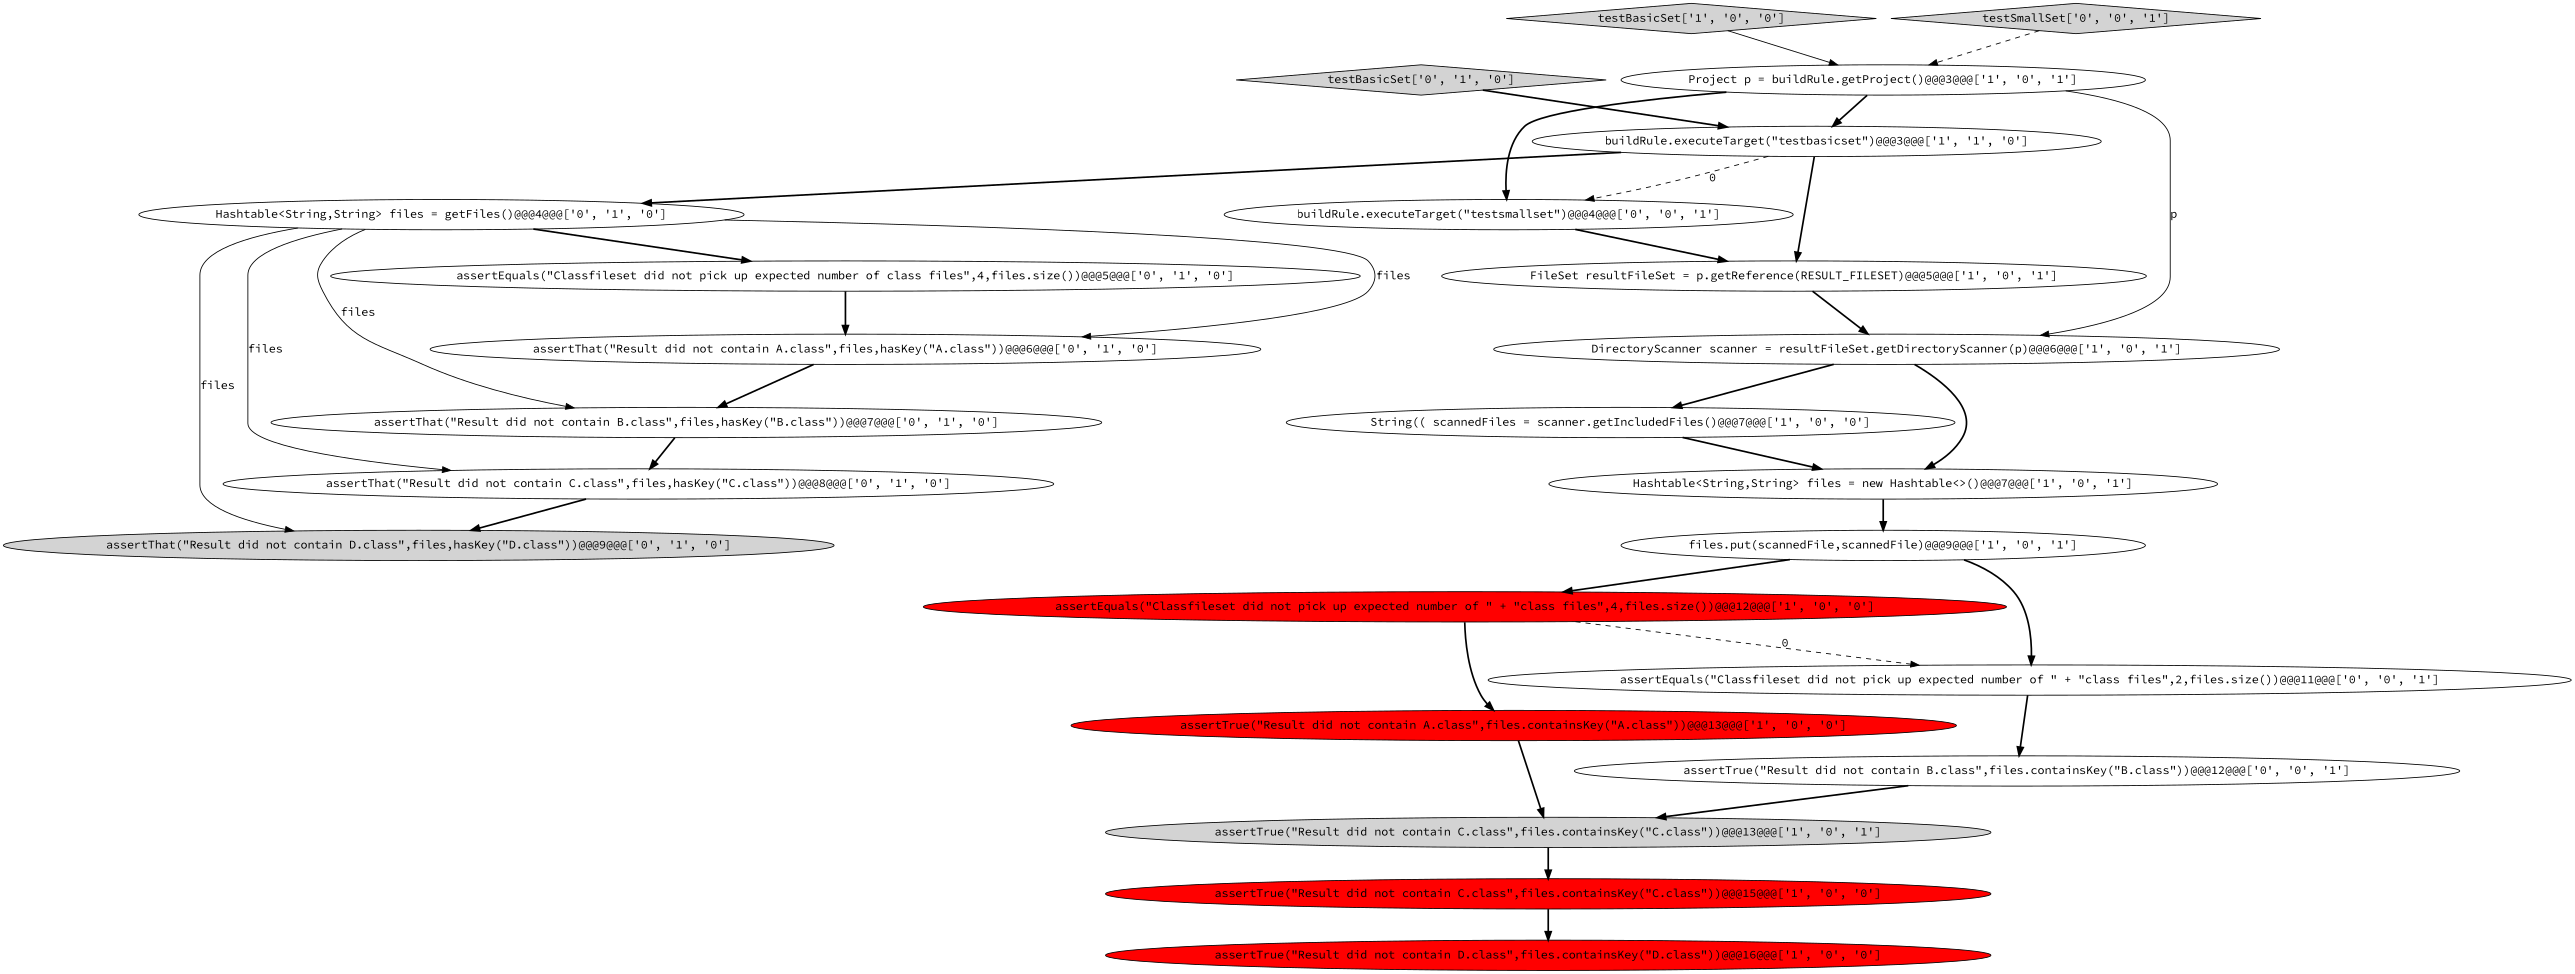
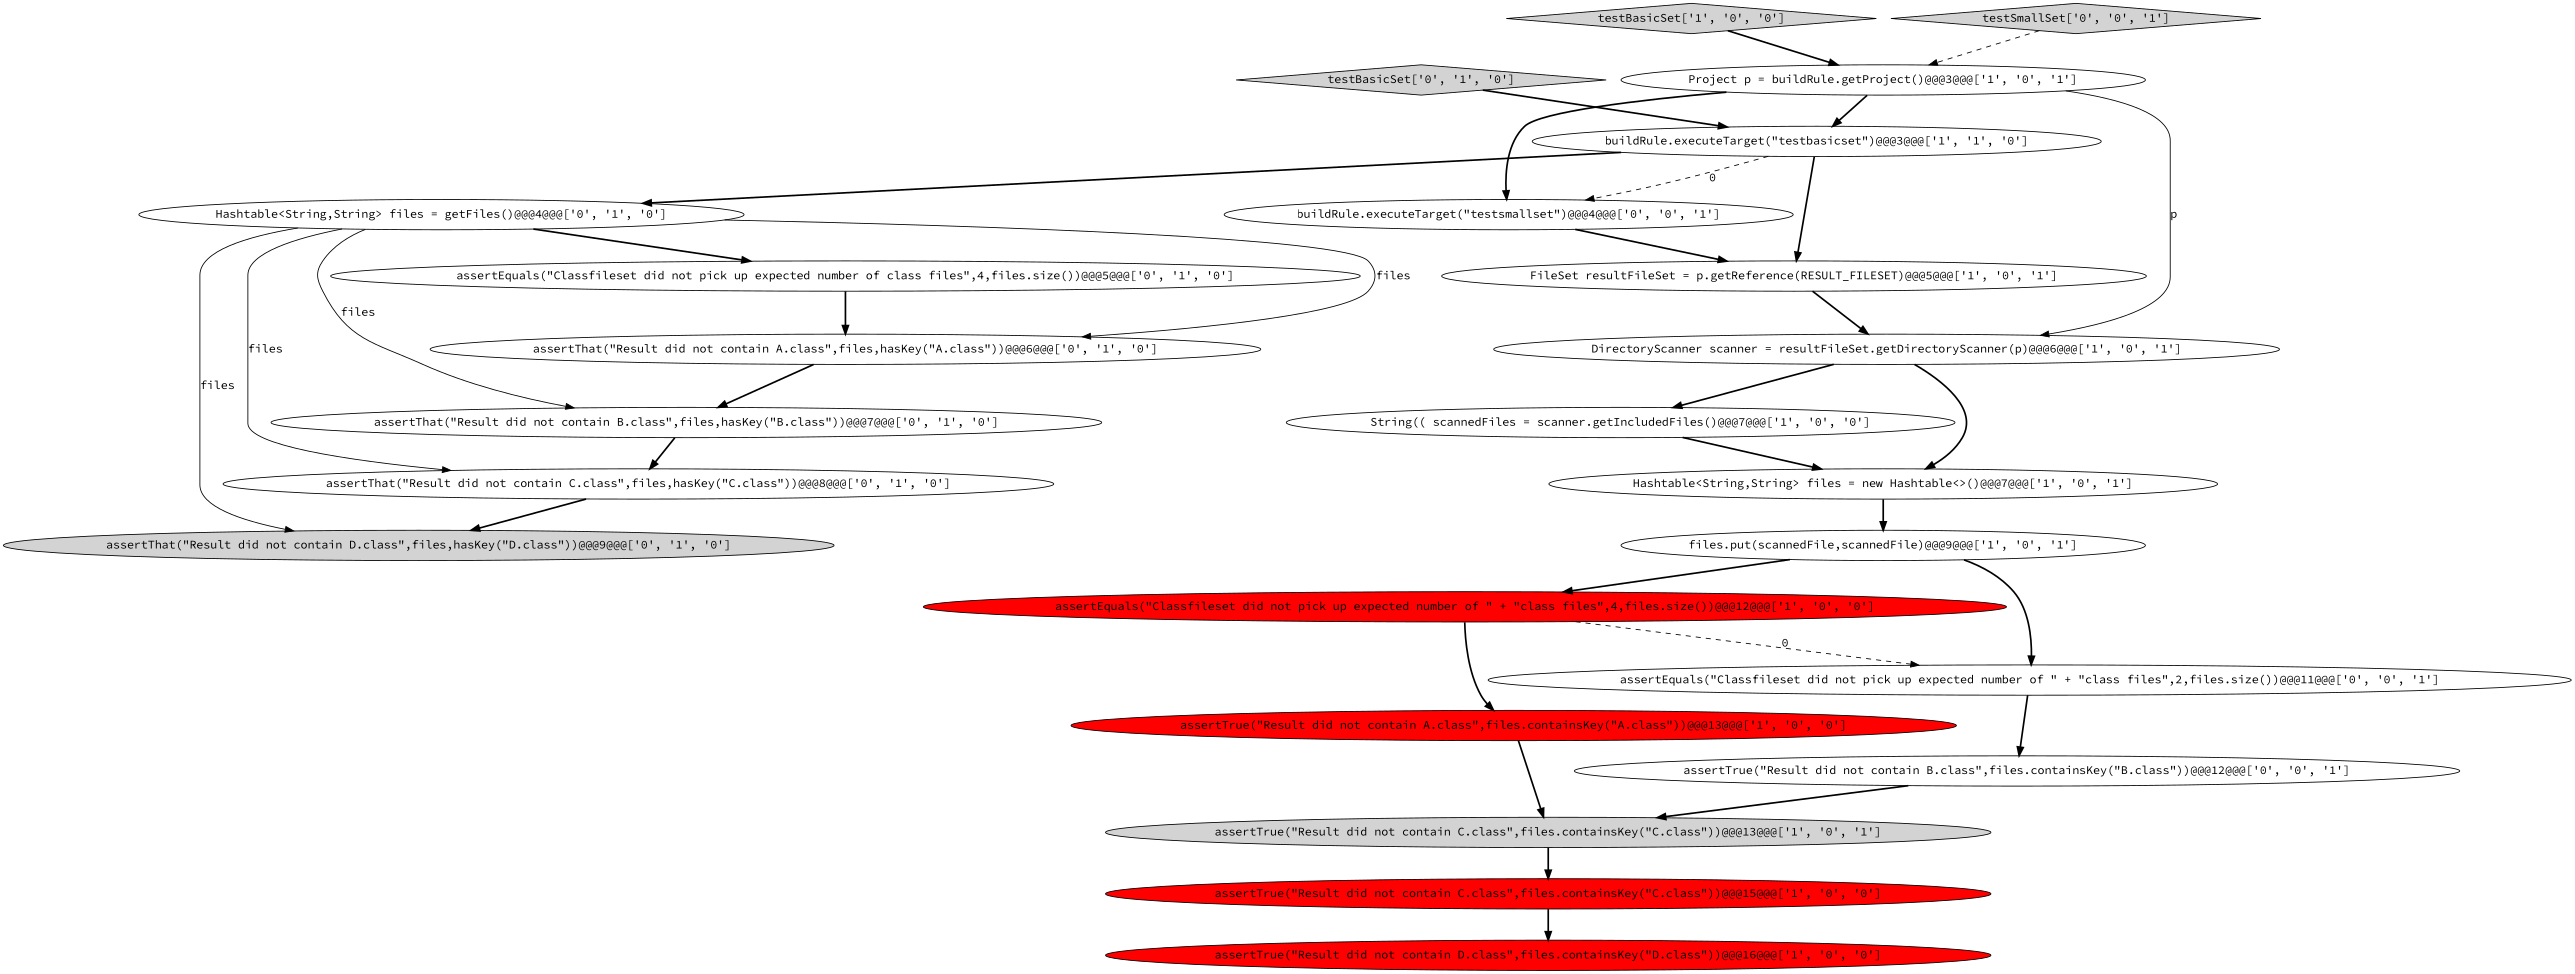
(1779, 47) -> (1779, 47)
